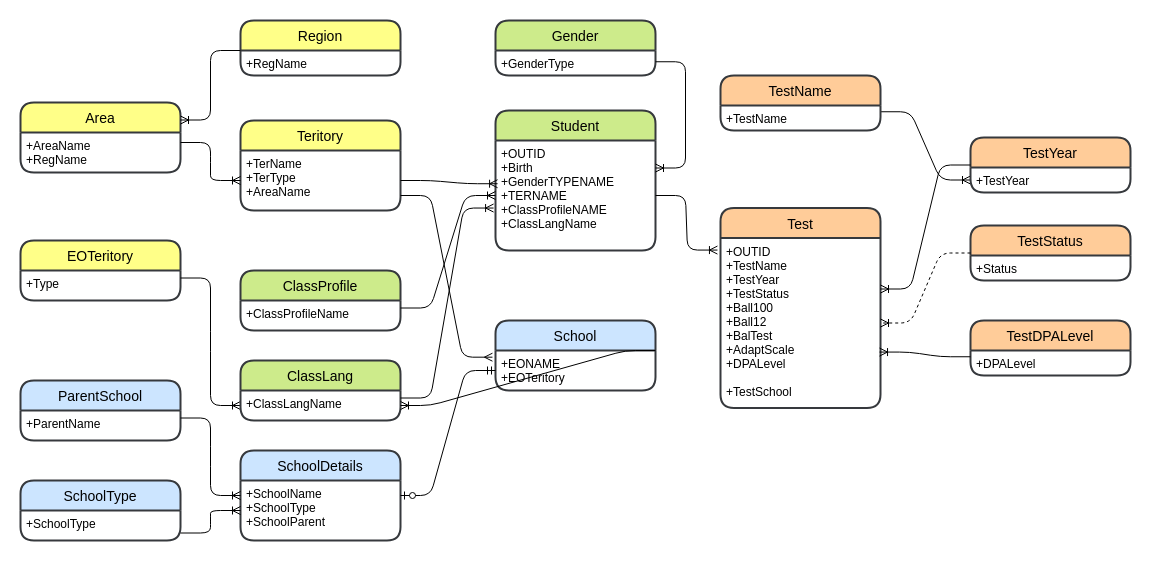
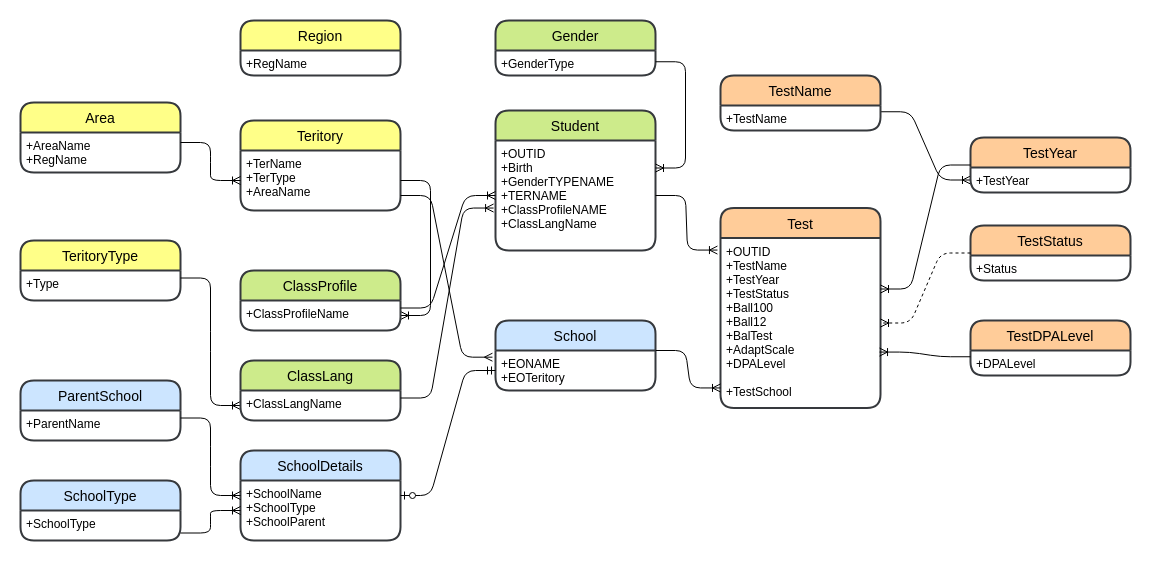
(211, 86) -> none
(457, 183) -> (431, 258)
(100, 256) -> (100, 256)
(516, 381) -> (688, 369)
